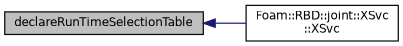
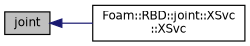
(104, 23) -> (27, 23)
